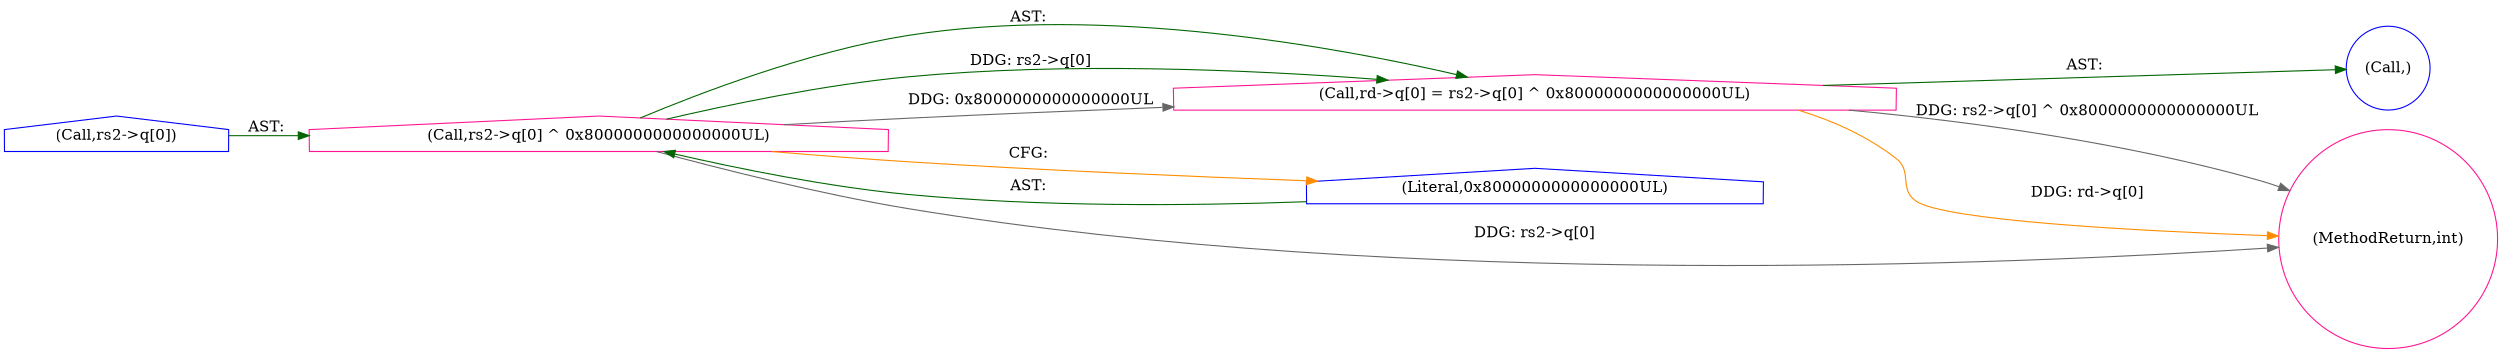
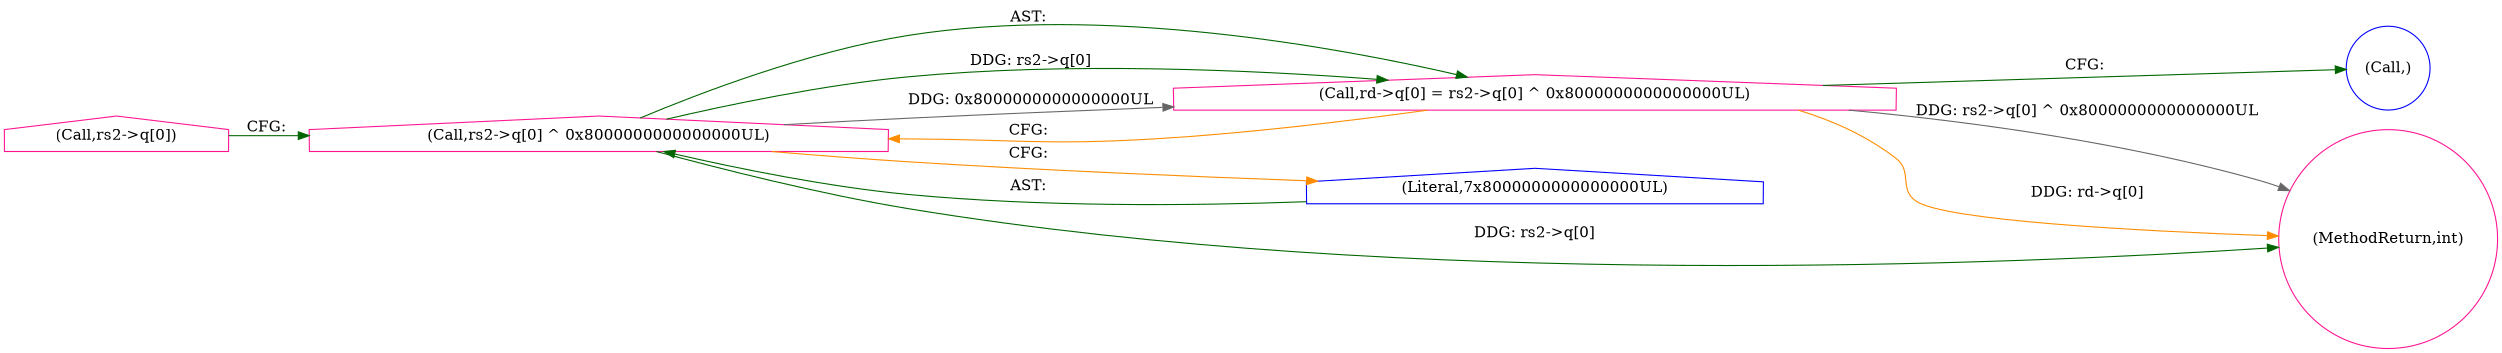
(2087, 65) -> (2087, 65)
(269, 127) -> (269, 127)
(117, 136) -> (117, 136)
none -> (1164, 138)
(1535, 188) -> (1535, 188)
(1458, 260) -> (1458, 260)
